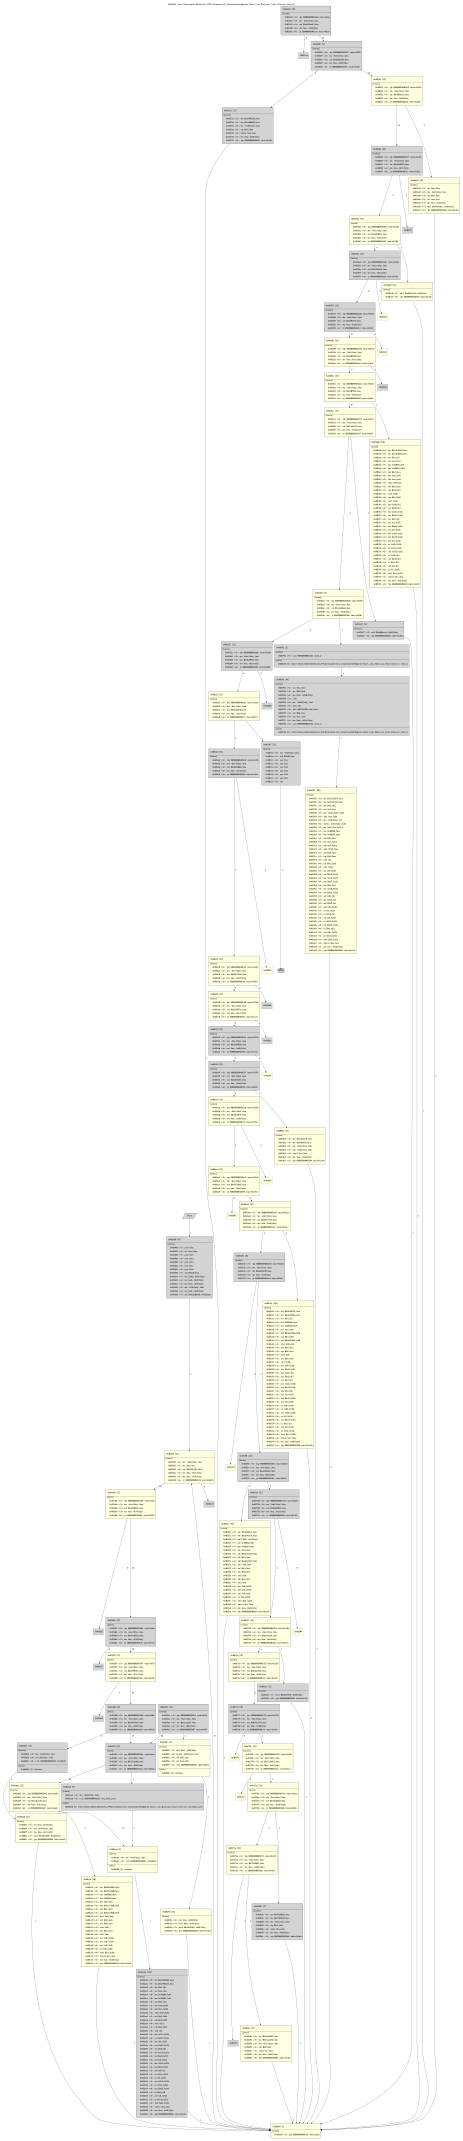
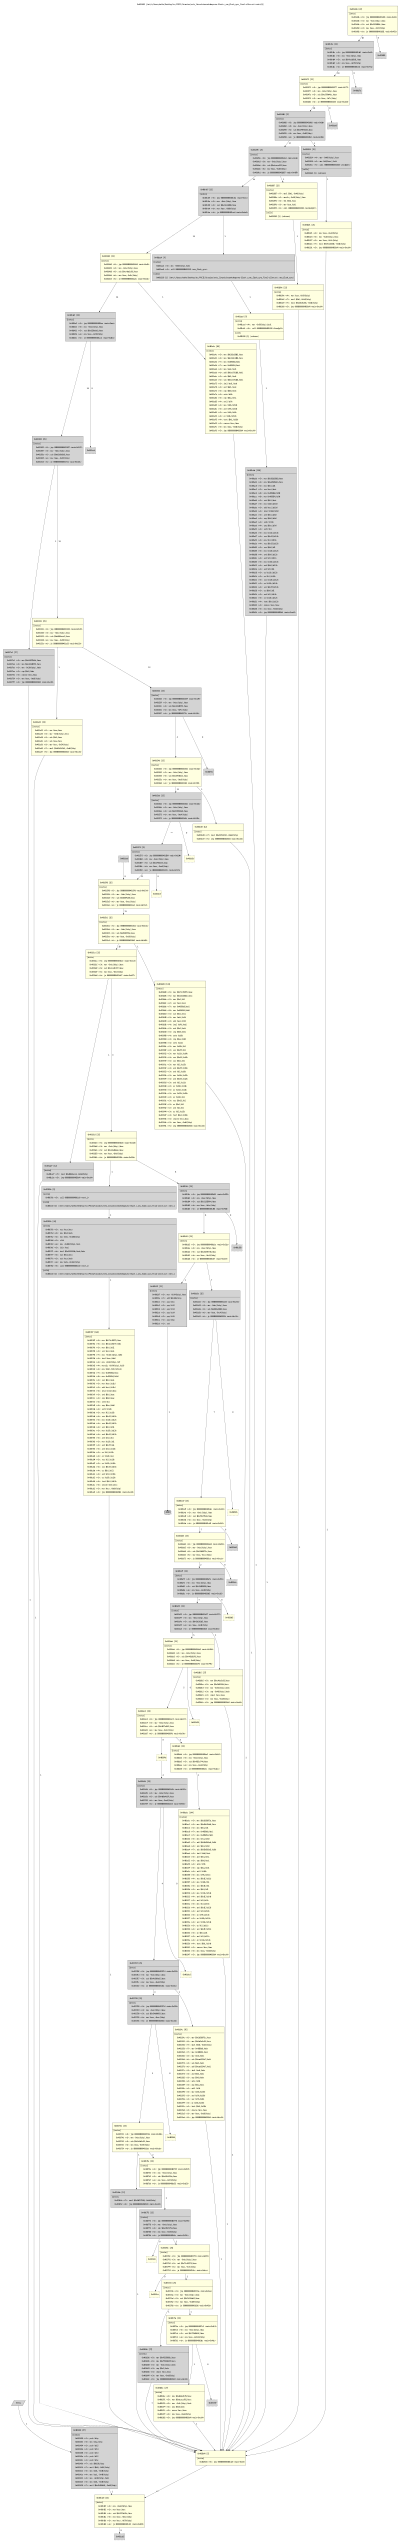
(377, 374) -> (124, 870)
(262, 1241) -> (162, 1769)
(160, 1486) -> none
(131, 1738) -> (287, 143)
(97, 1818) -> (108, 297)
